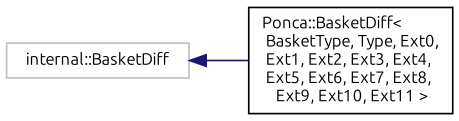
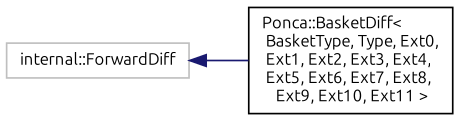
(98, 61) -> (98, 61)
